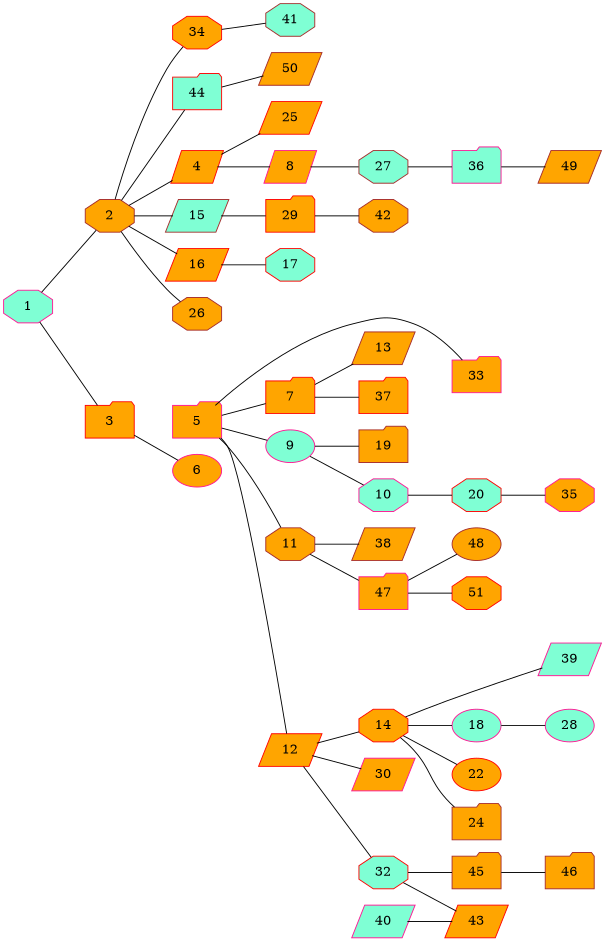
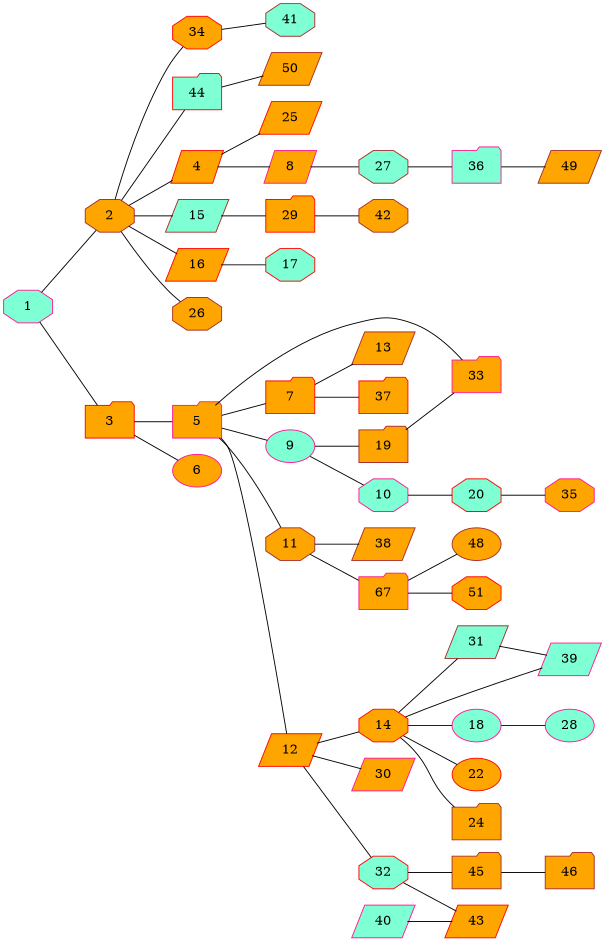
none -> (430, 411)
none -> (153, 422)
(383, 593) -> (383, 593)
none -> (477, 642)
